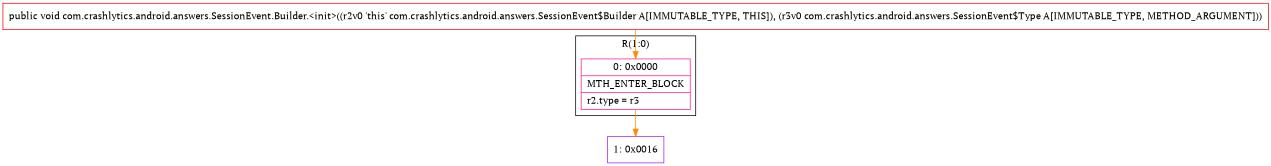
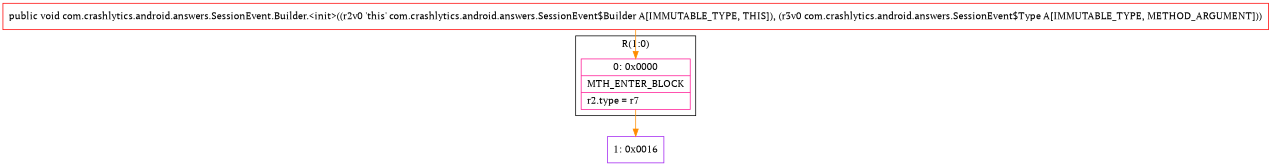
(613, 101) -> (613, 101)
